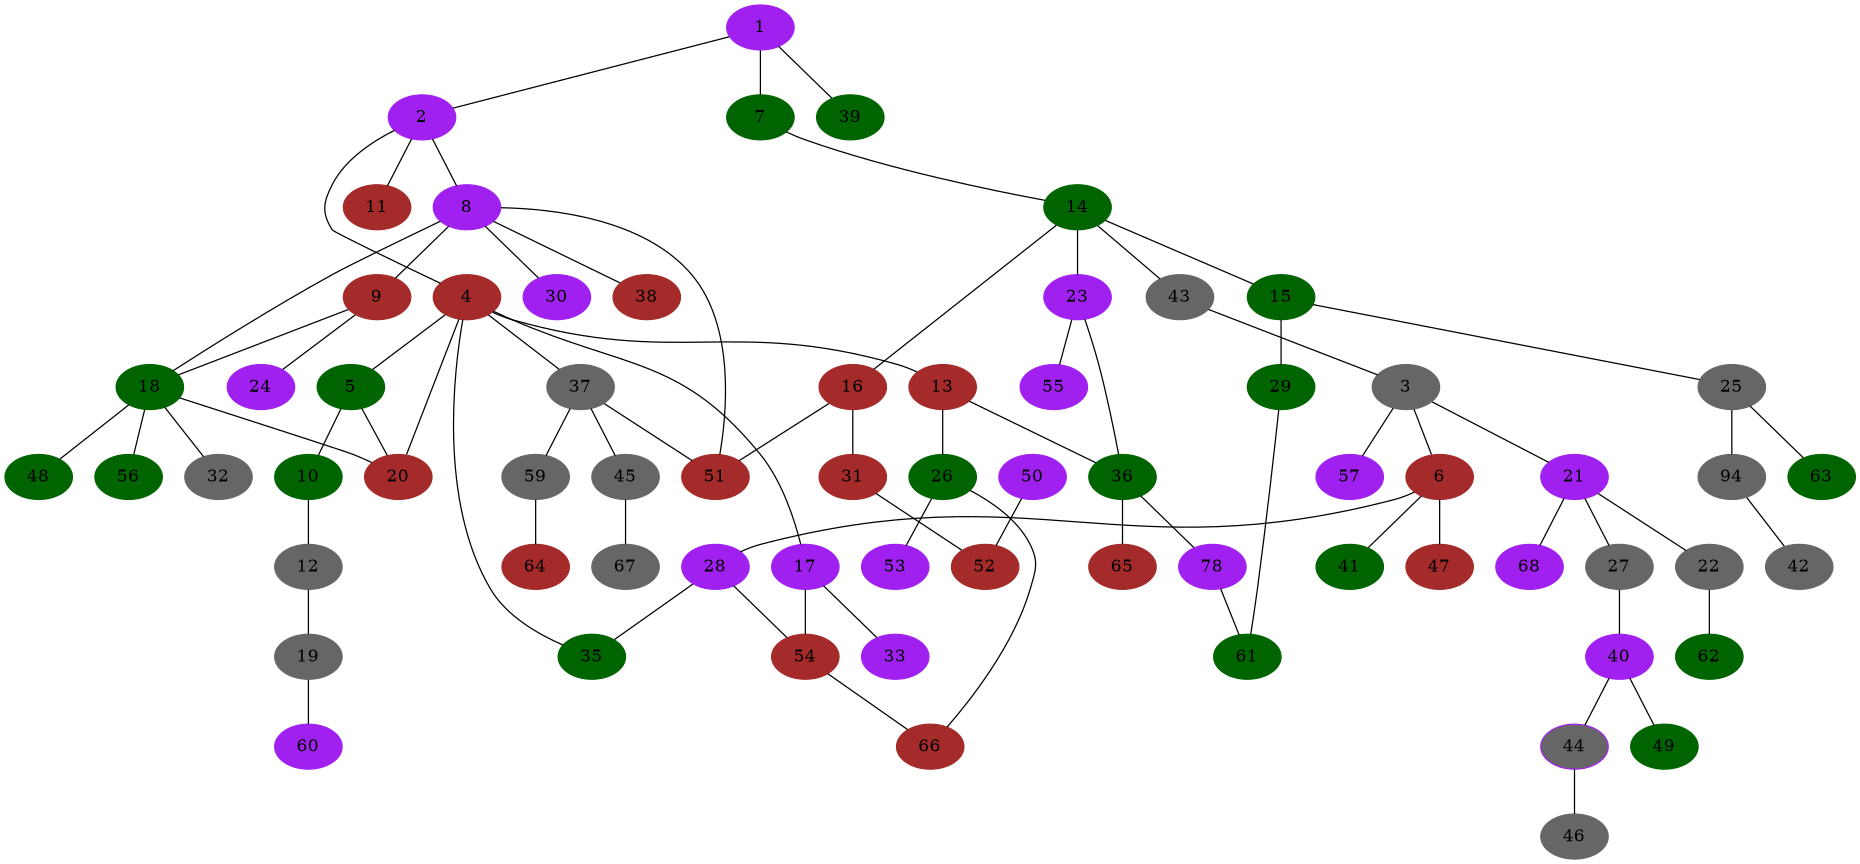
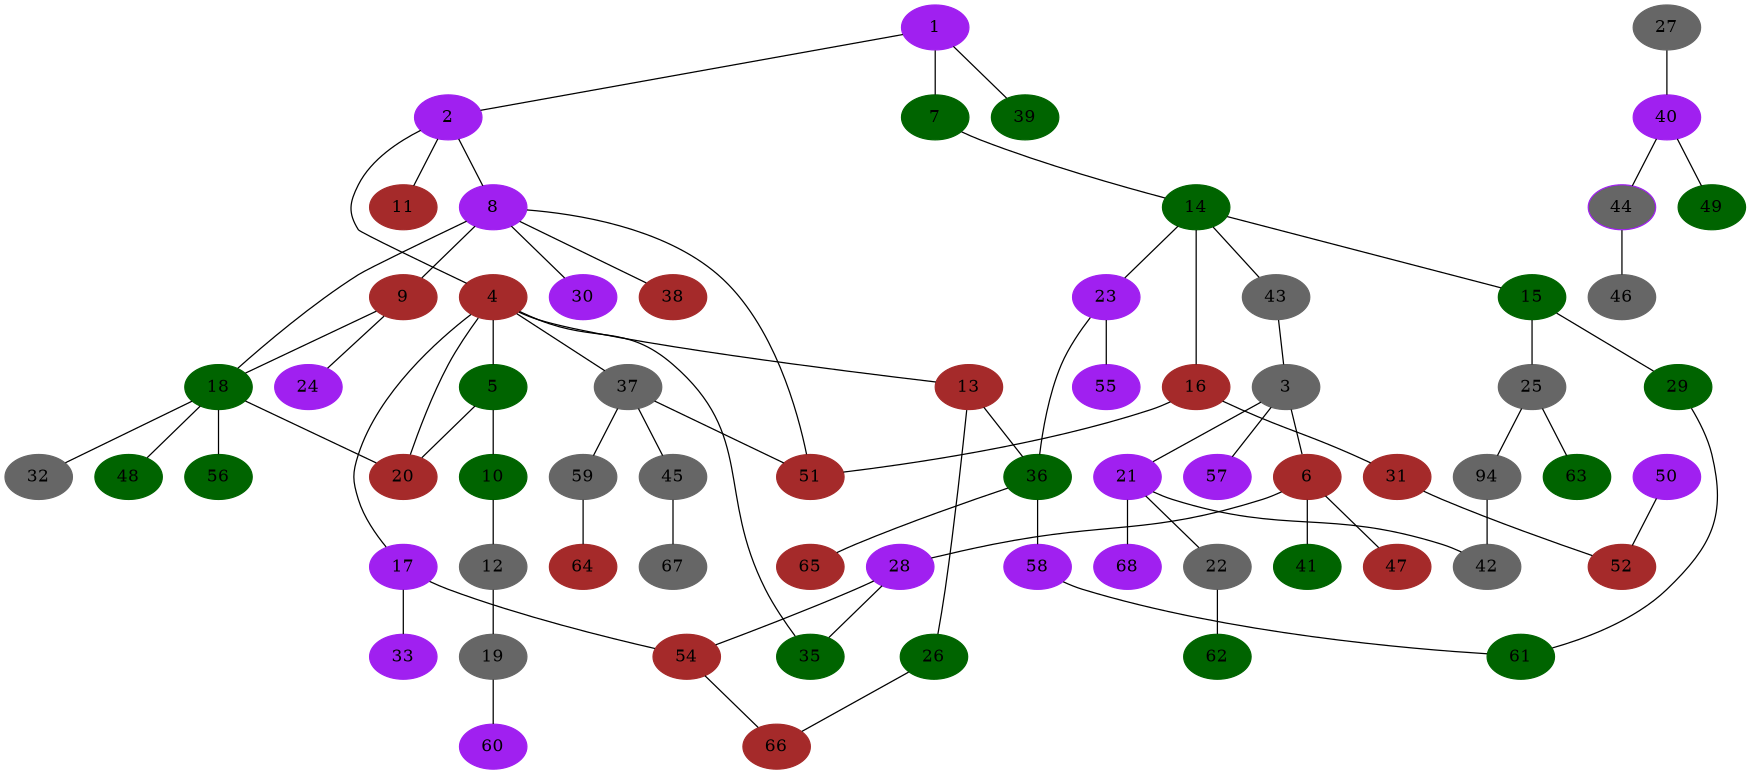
(1597, 522) -> (1299, 521)
(895, 567) -> none
(1212, 567) -> (1038, 567)
